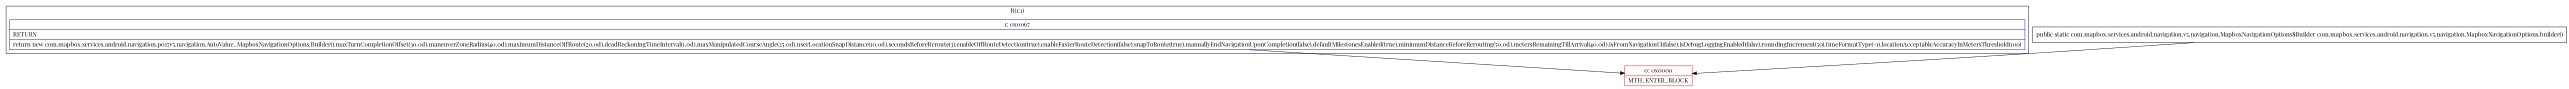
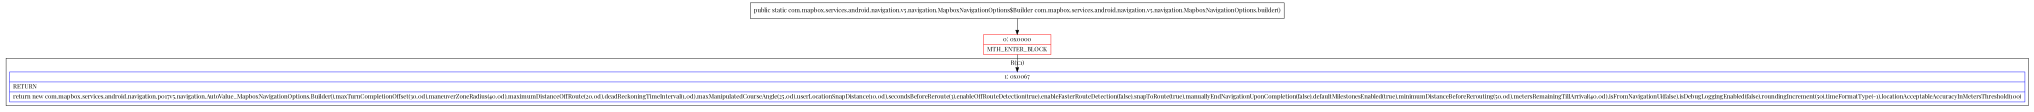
(1435, 61) -> (1017, 61)
